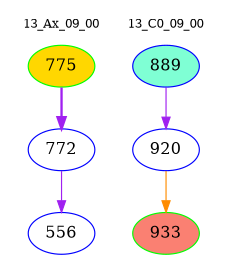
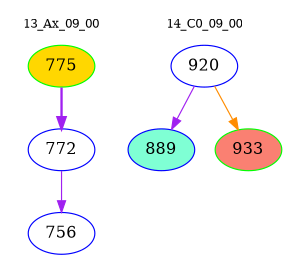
(166, 25) -> (205, 25)
(166, 102) -> (186, 103)
(62, 233) -> (62, 233)
